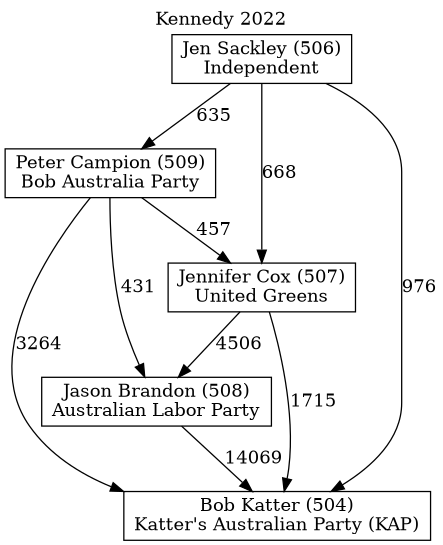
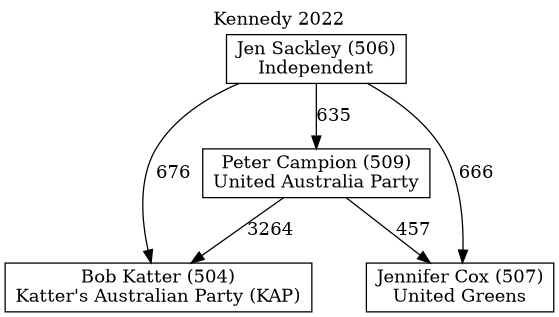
(110, 173) -> (316, 173)
(280, 173) -> (477, 173)
(420, 287) -> (174, 173)
(287, 394) -> none
(157, 402) -> none
